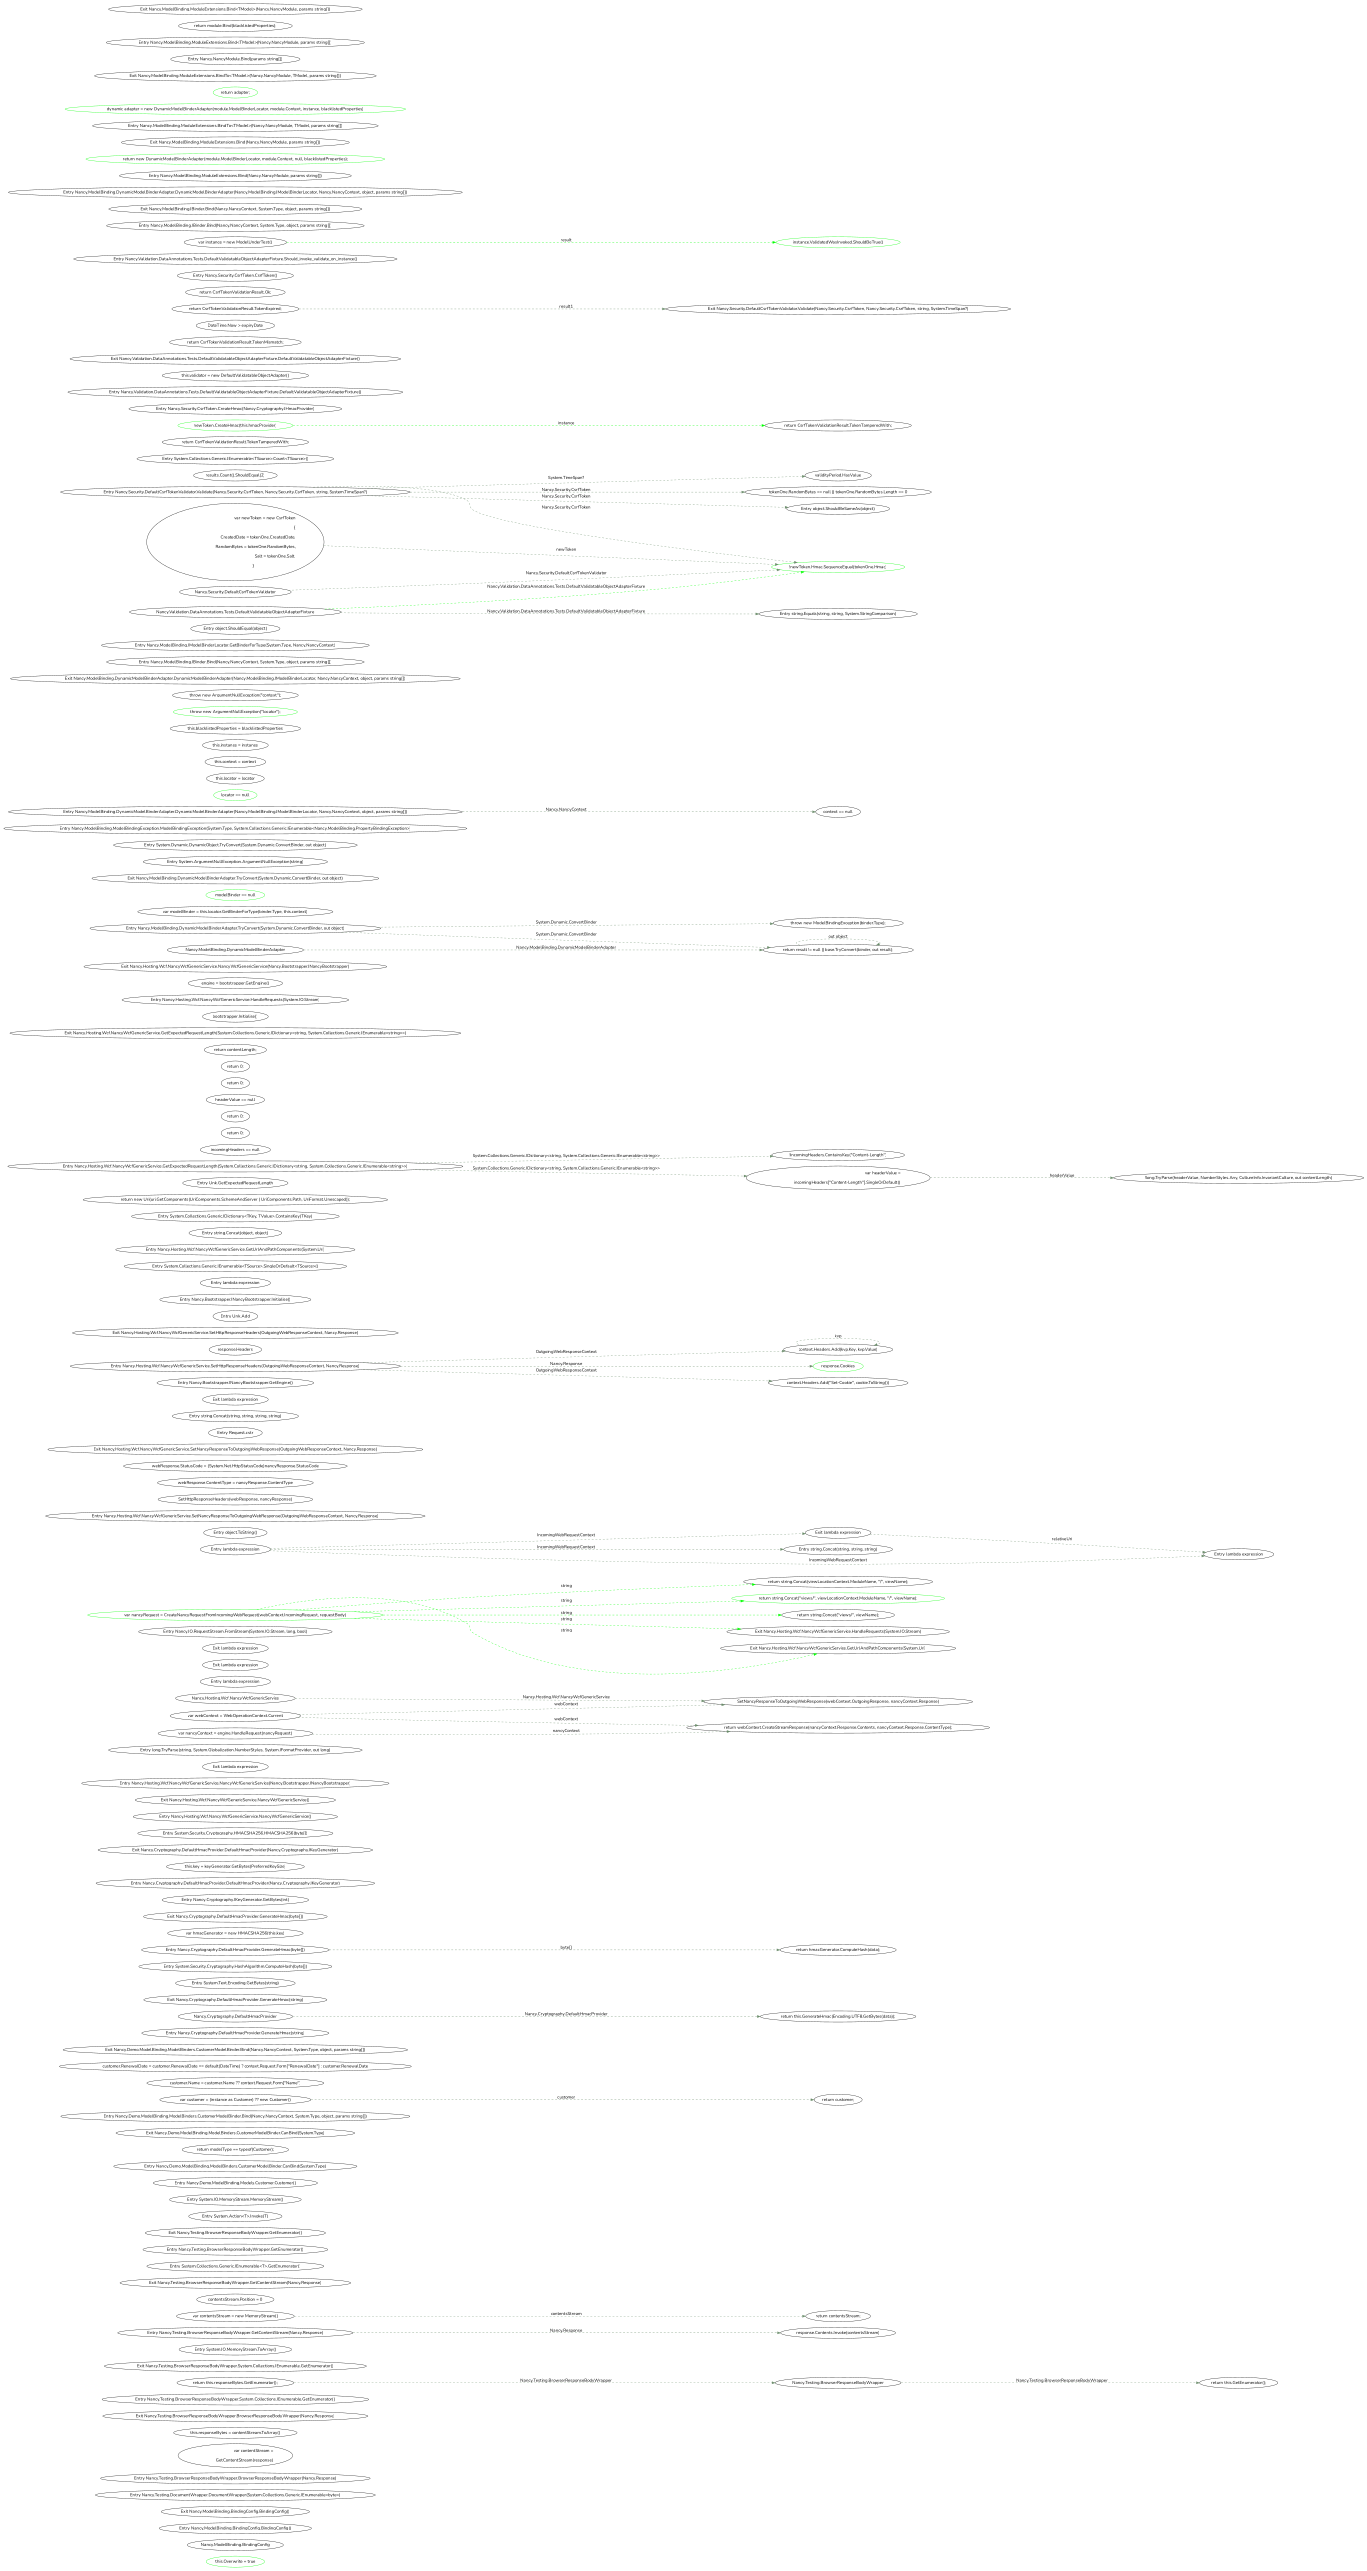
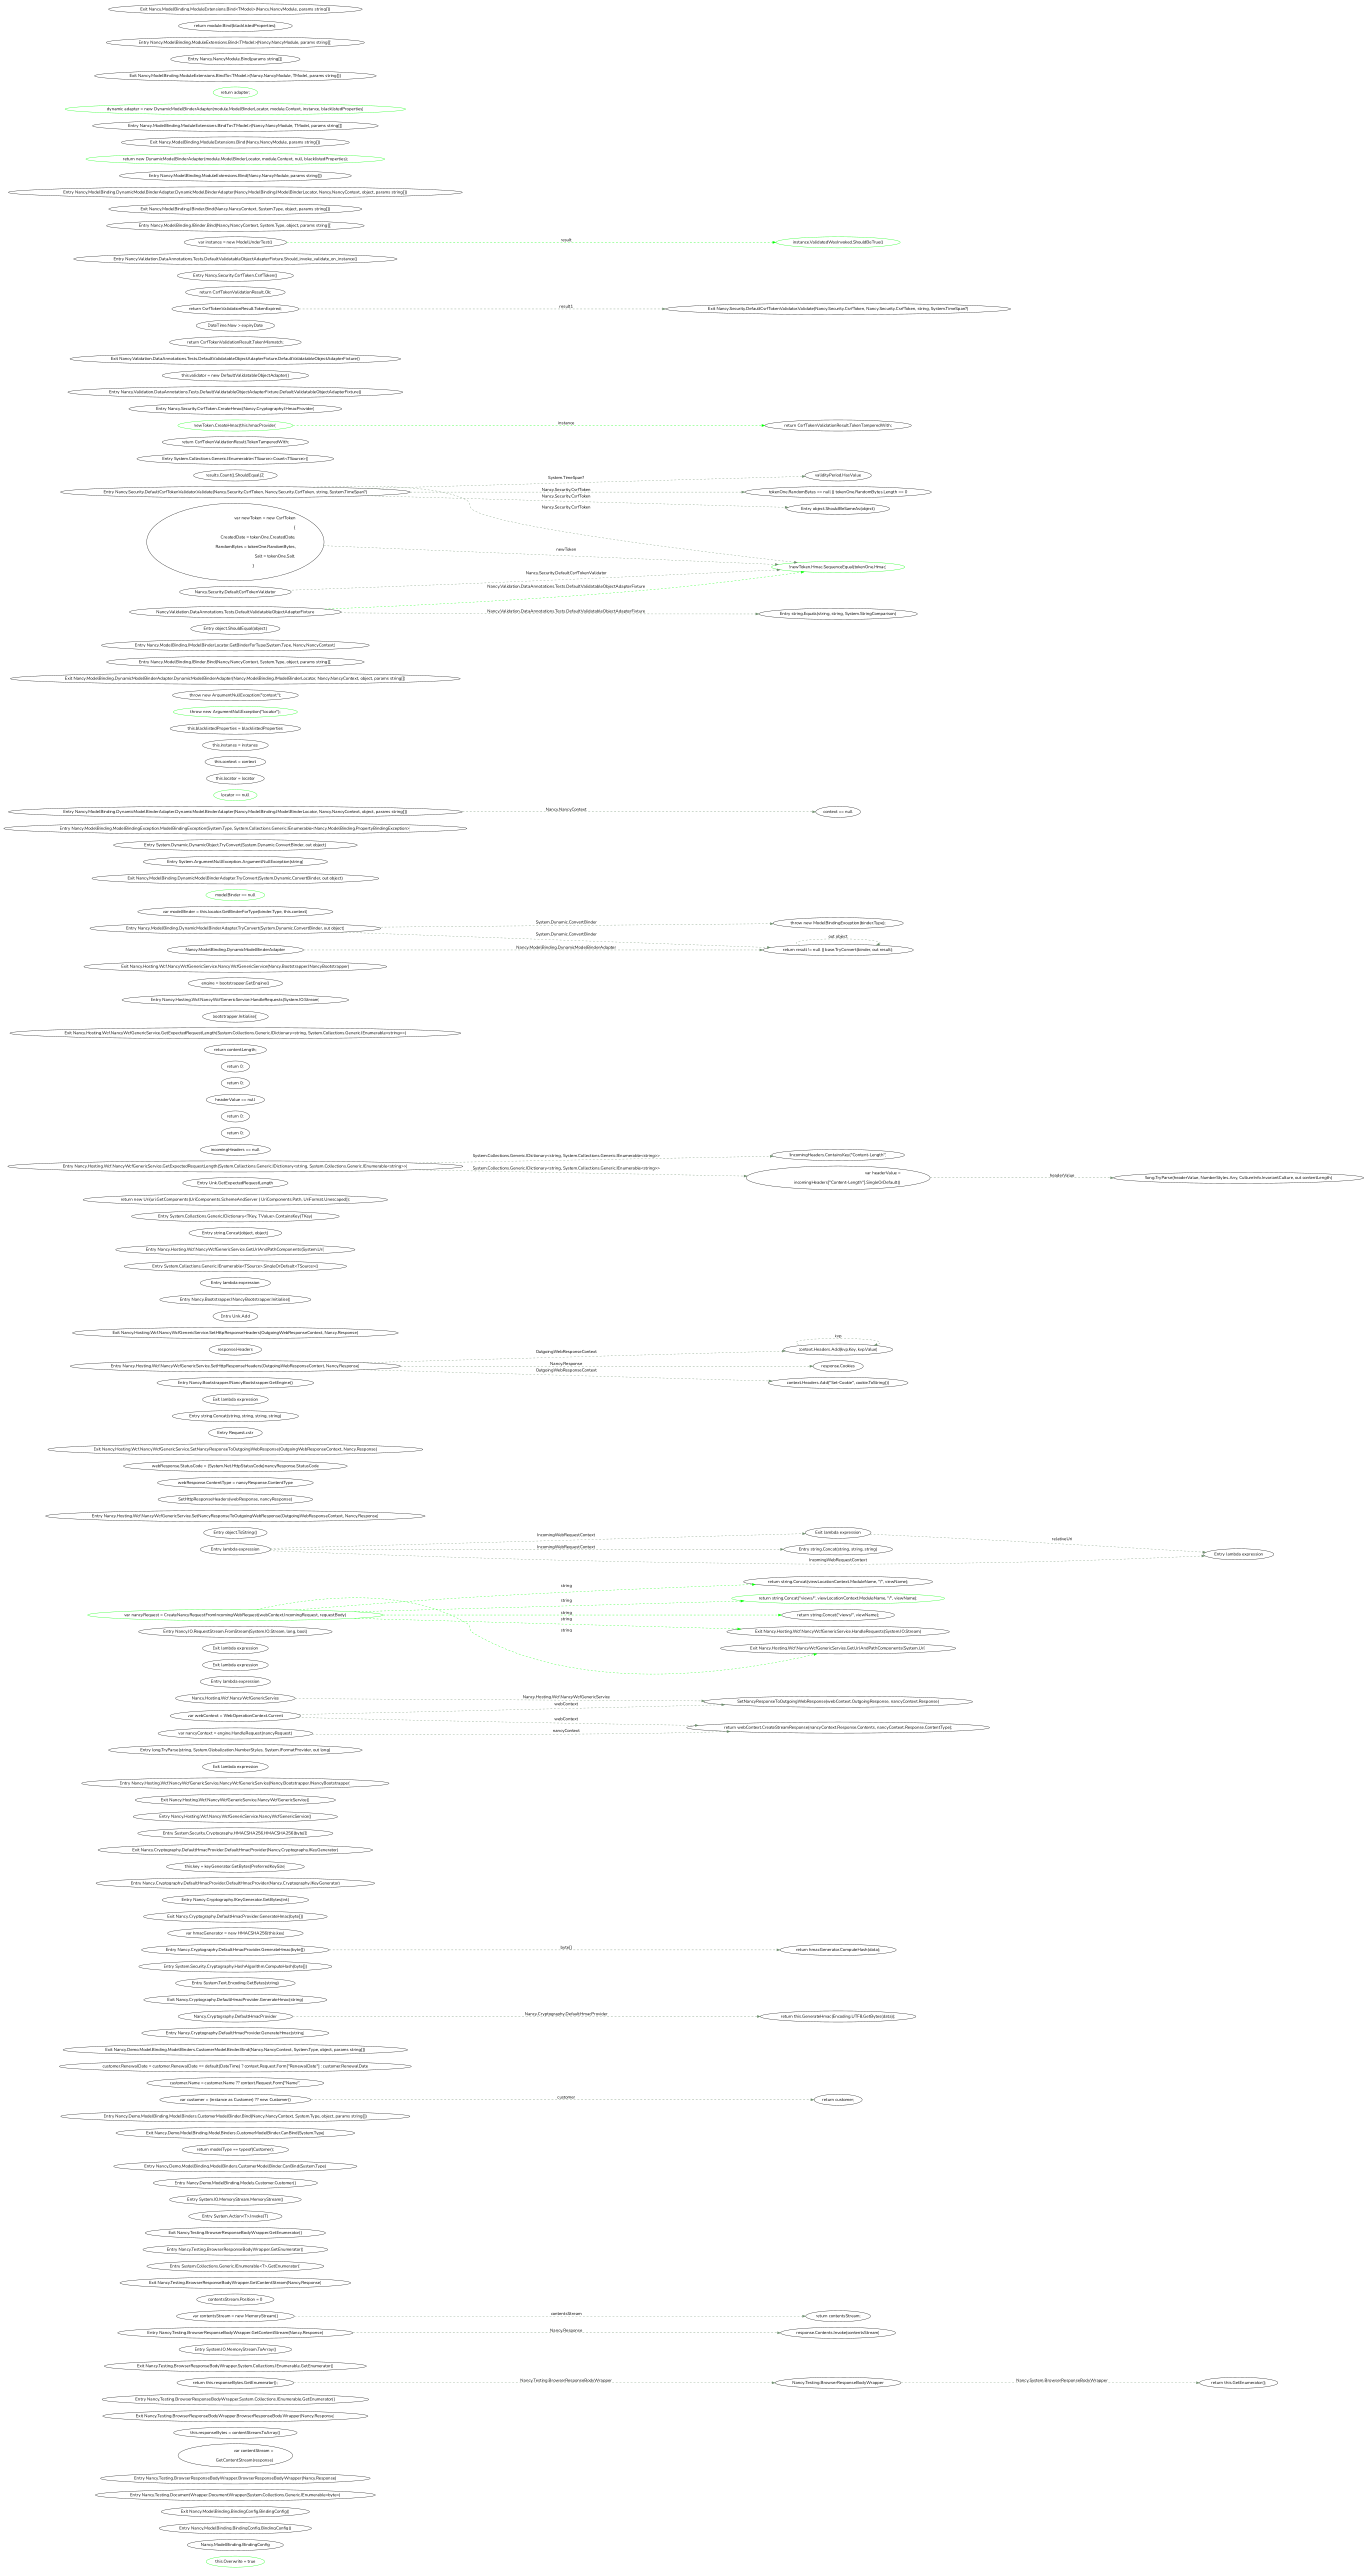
(838, 1366) -> (838, 1366)
(1062, 2380) -> (1062, 2380)
